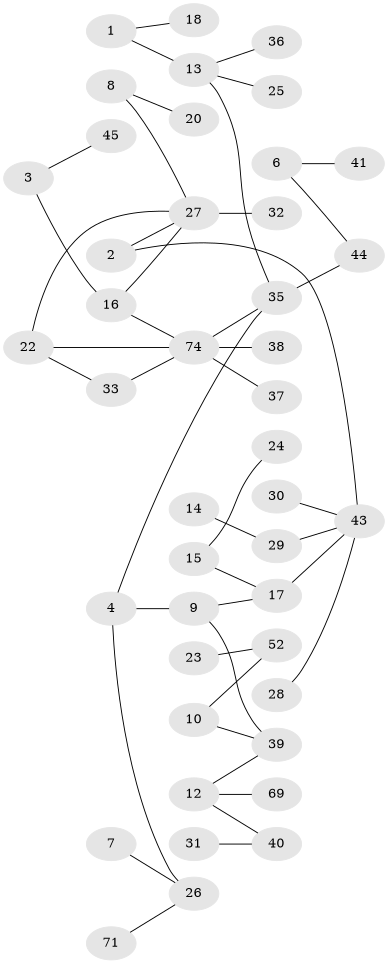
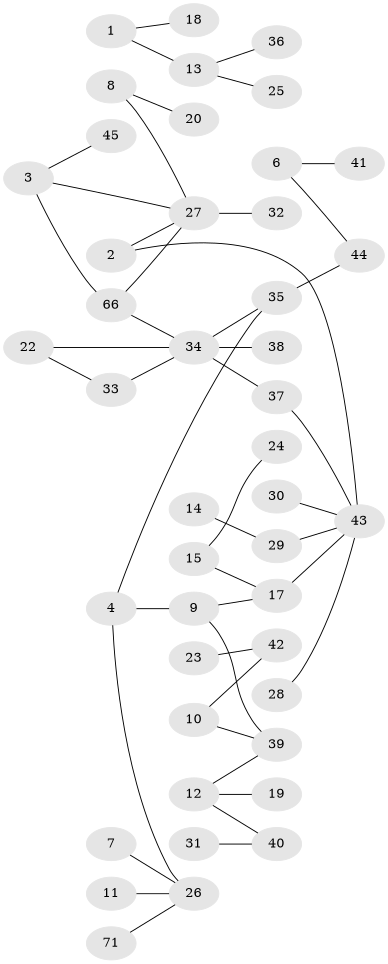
(241, 181) -> none
(75, 241) -> (112, 195)
(111, 305) -> (111, 305)
(194, 348) -> (194, 348)
none -> (324, 456)
(277, 645) -> (277, 645)
(277, 794) -> (277, 794)
none -> (111, 894)
